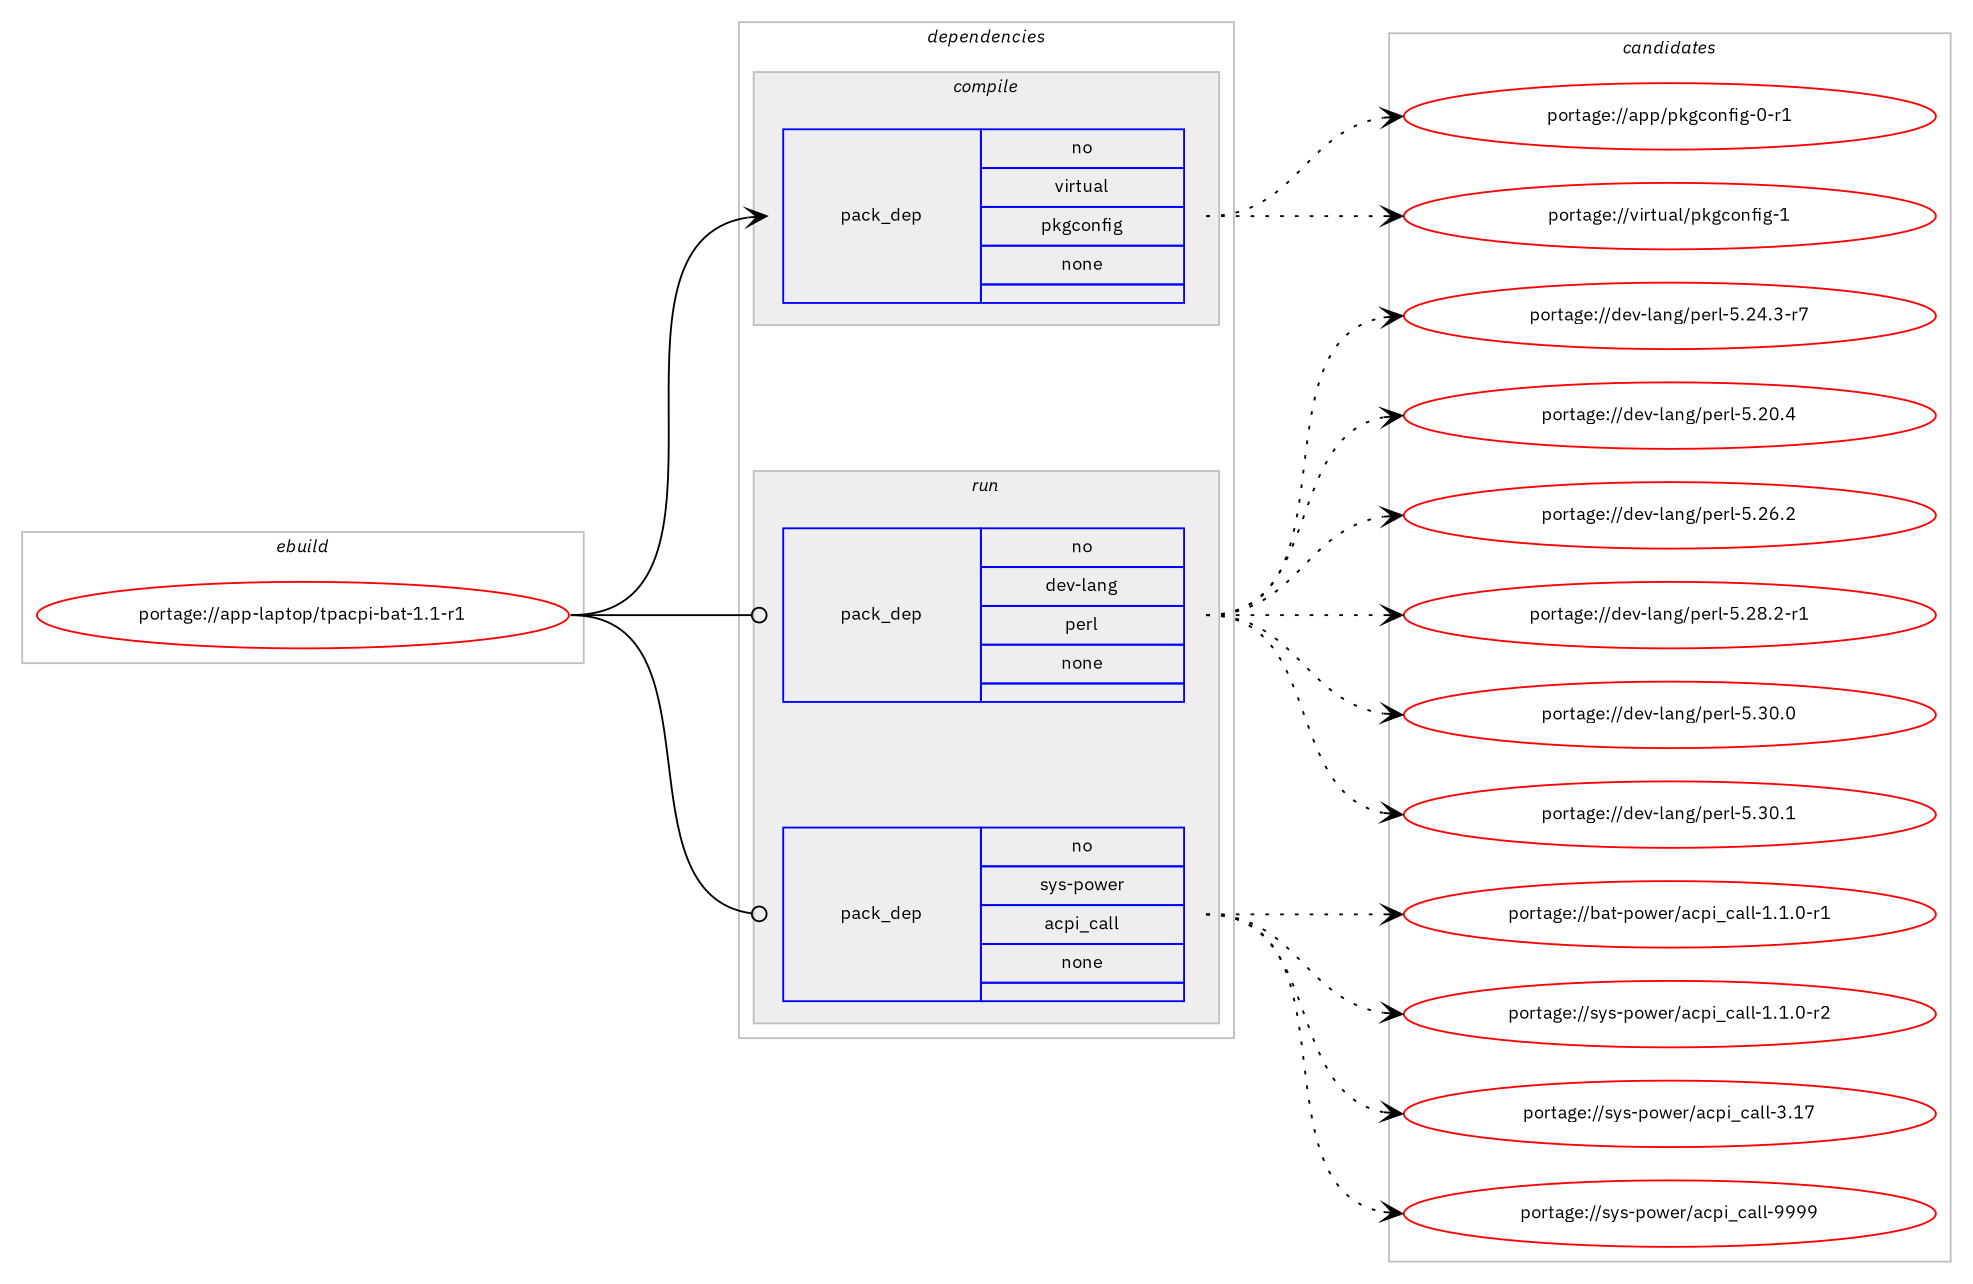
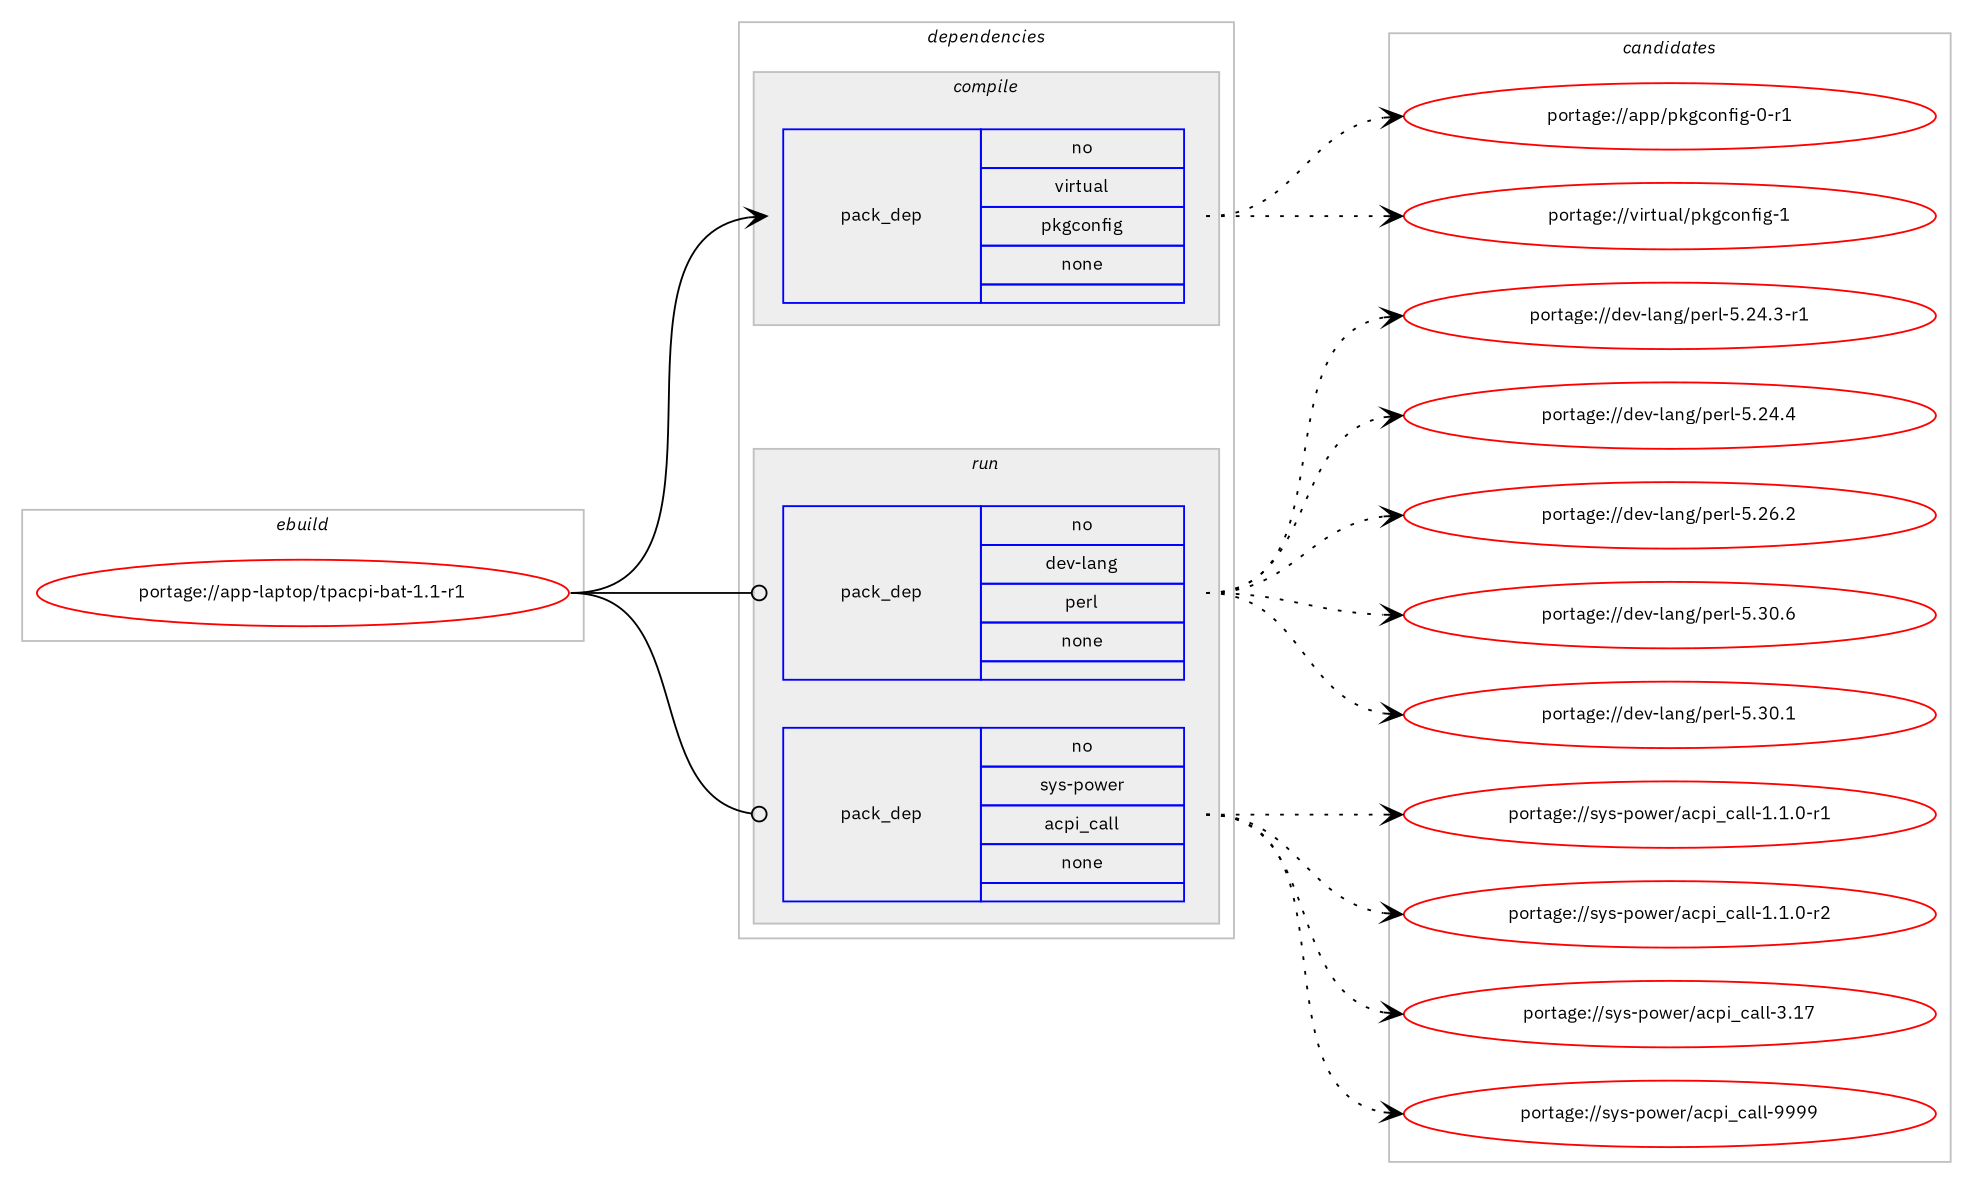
(1670, 316) -> (1670, 316)
(1670, 416) -> (1670, 416)
(1670, 615) -> none
(1670, 715) -> (1670, 615)
(1670, 914) -> (1670, 815)
